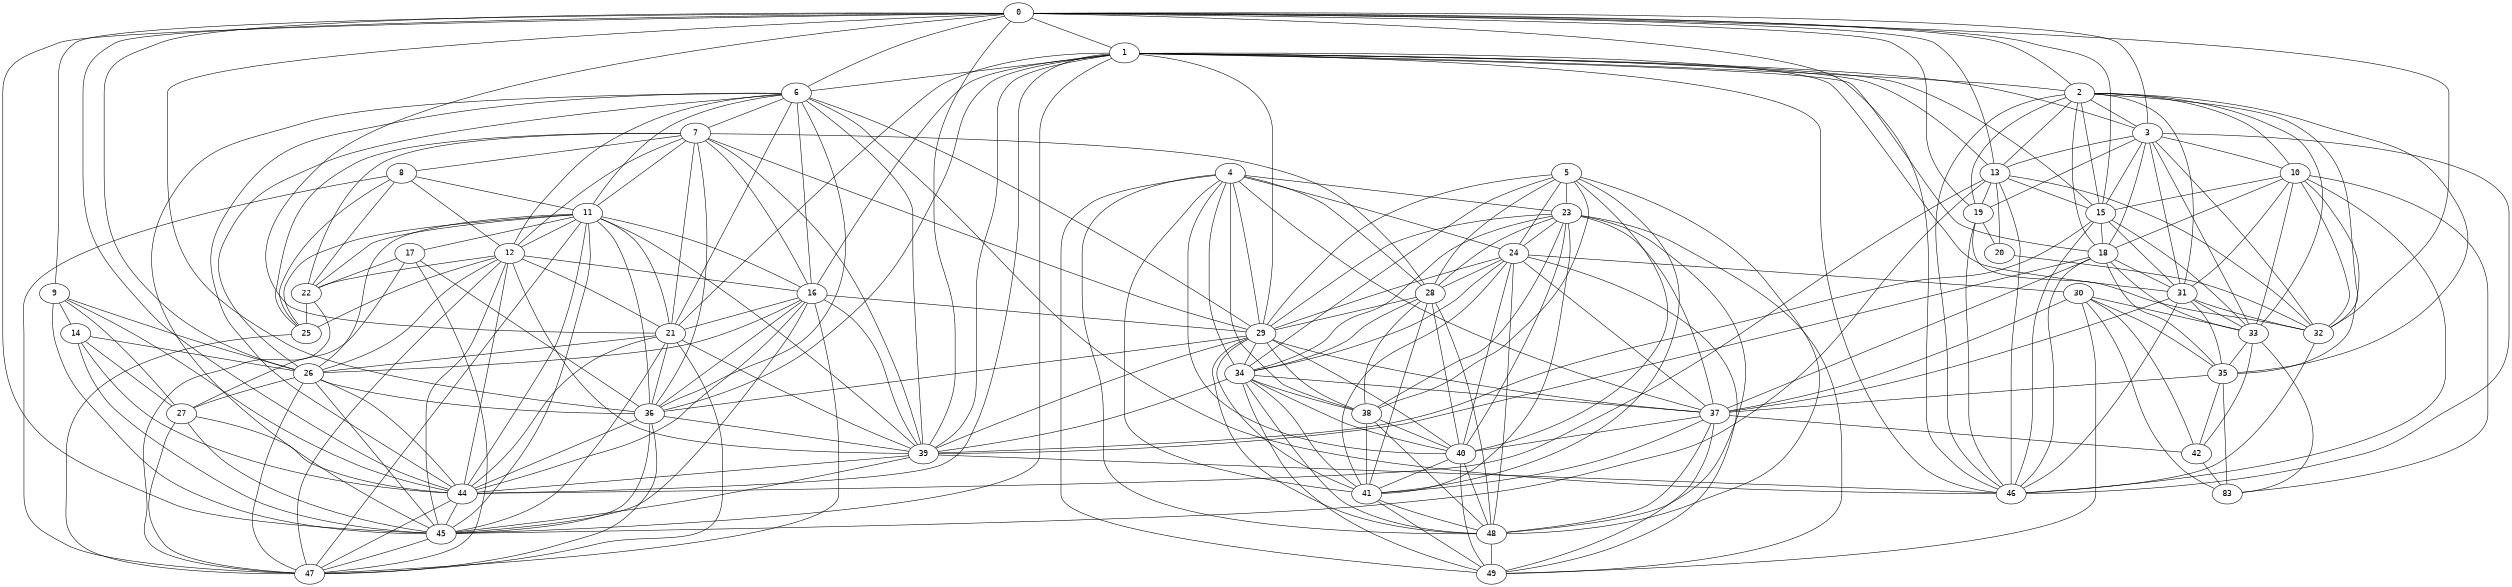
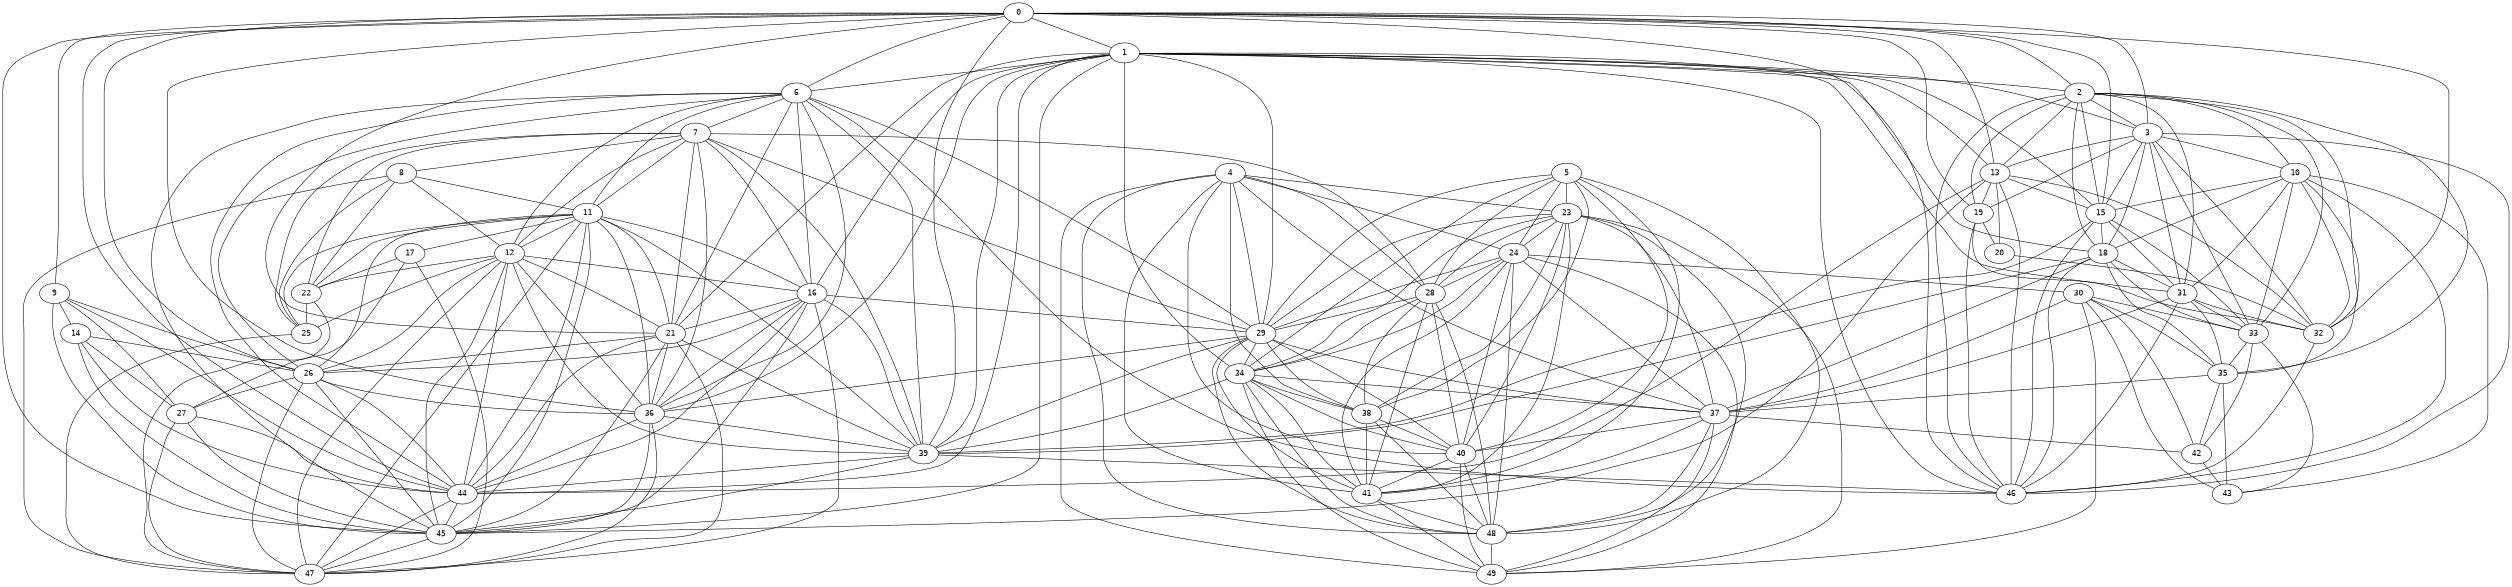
(1209, 275) -> (1127, 234)
(535, 337) -> (583, 337)
(2227, 494) -> (2227, 494)
